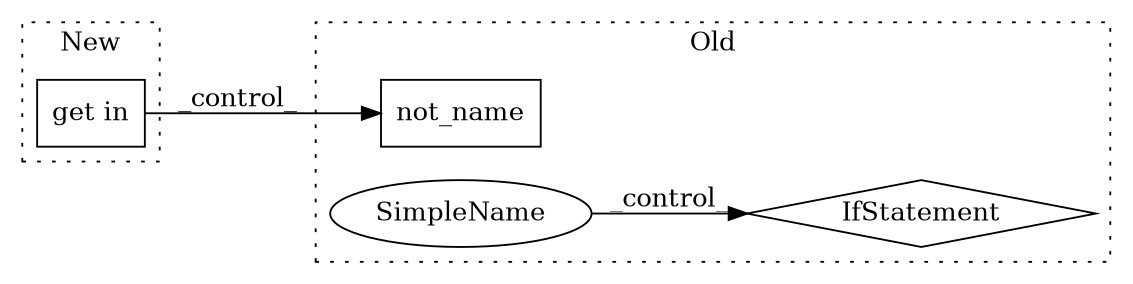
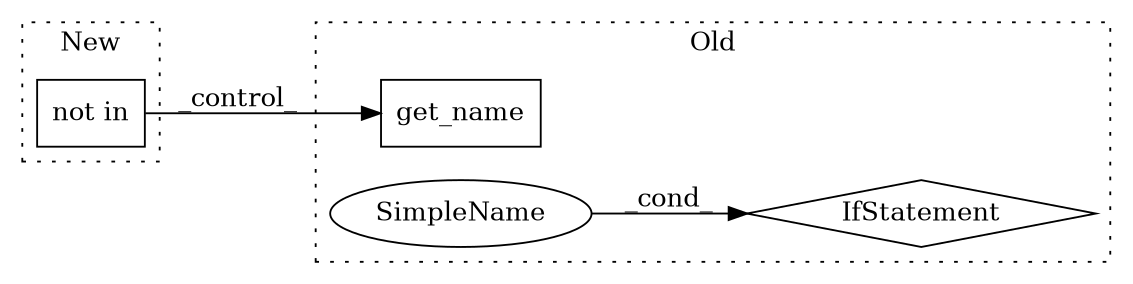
(91, 113) -> (91, 113)
(461, 113) -> (461, 113)
(669, 200) -> (669, 200)
